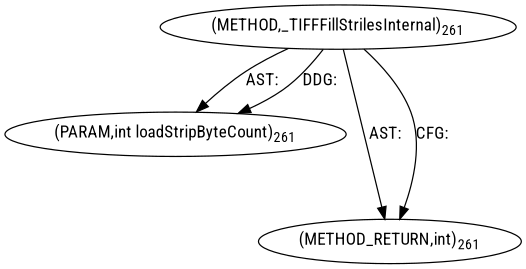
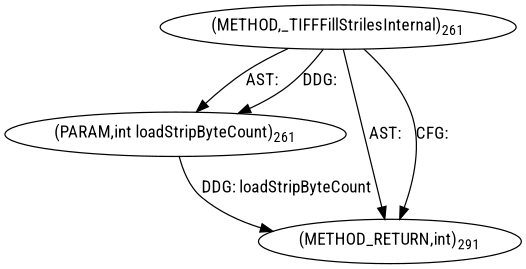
none -> (210, 203)
(469, 240) -> (469, 240)
